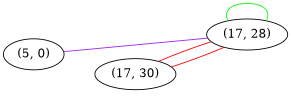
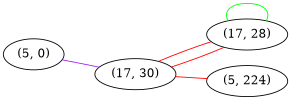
(136, 45) -> (81, 63)
none -> (247, 81)
